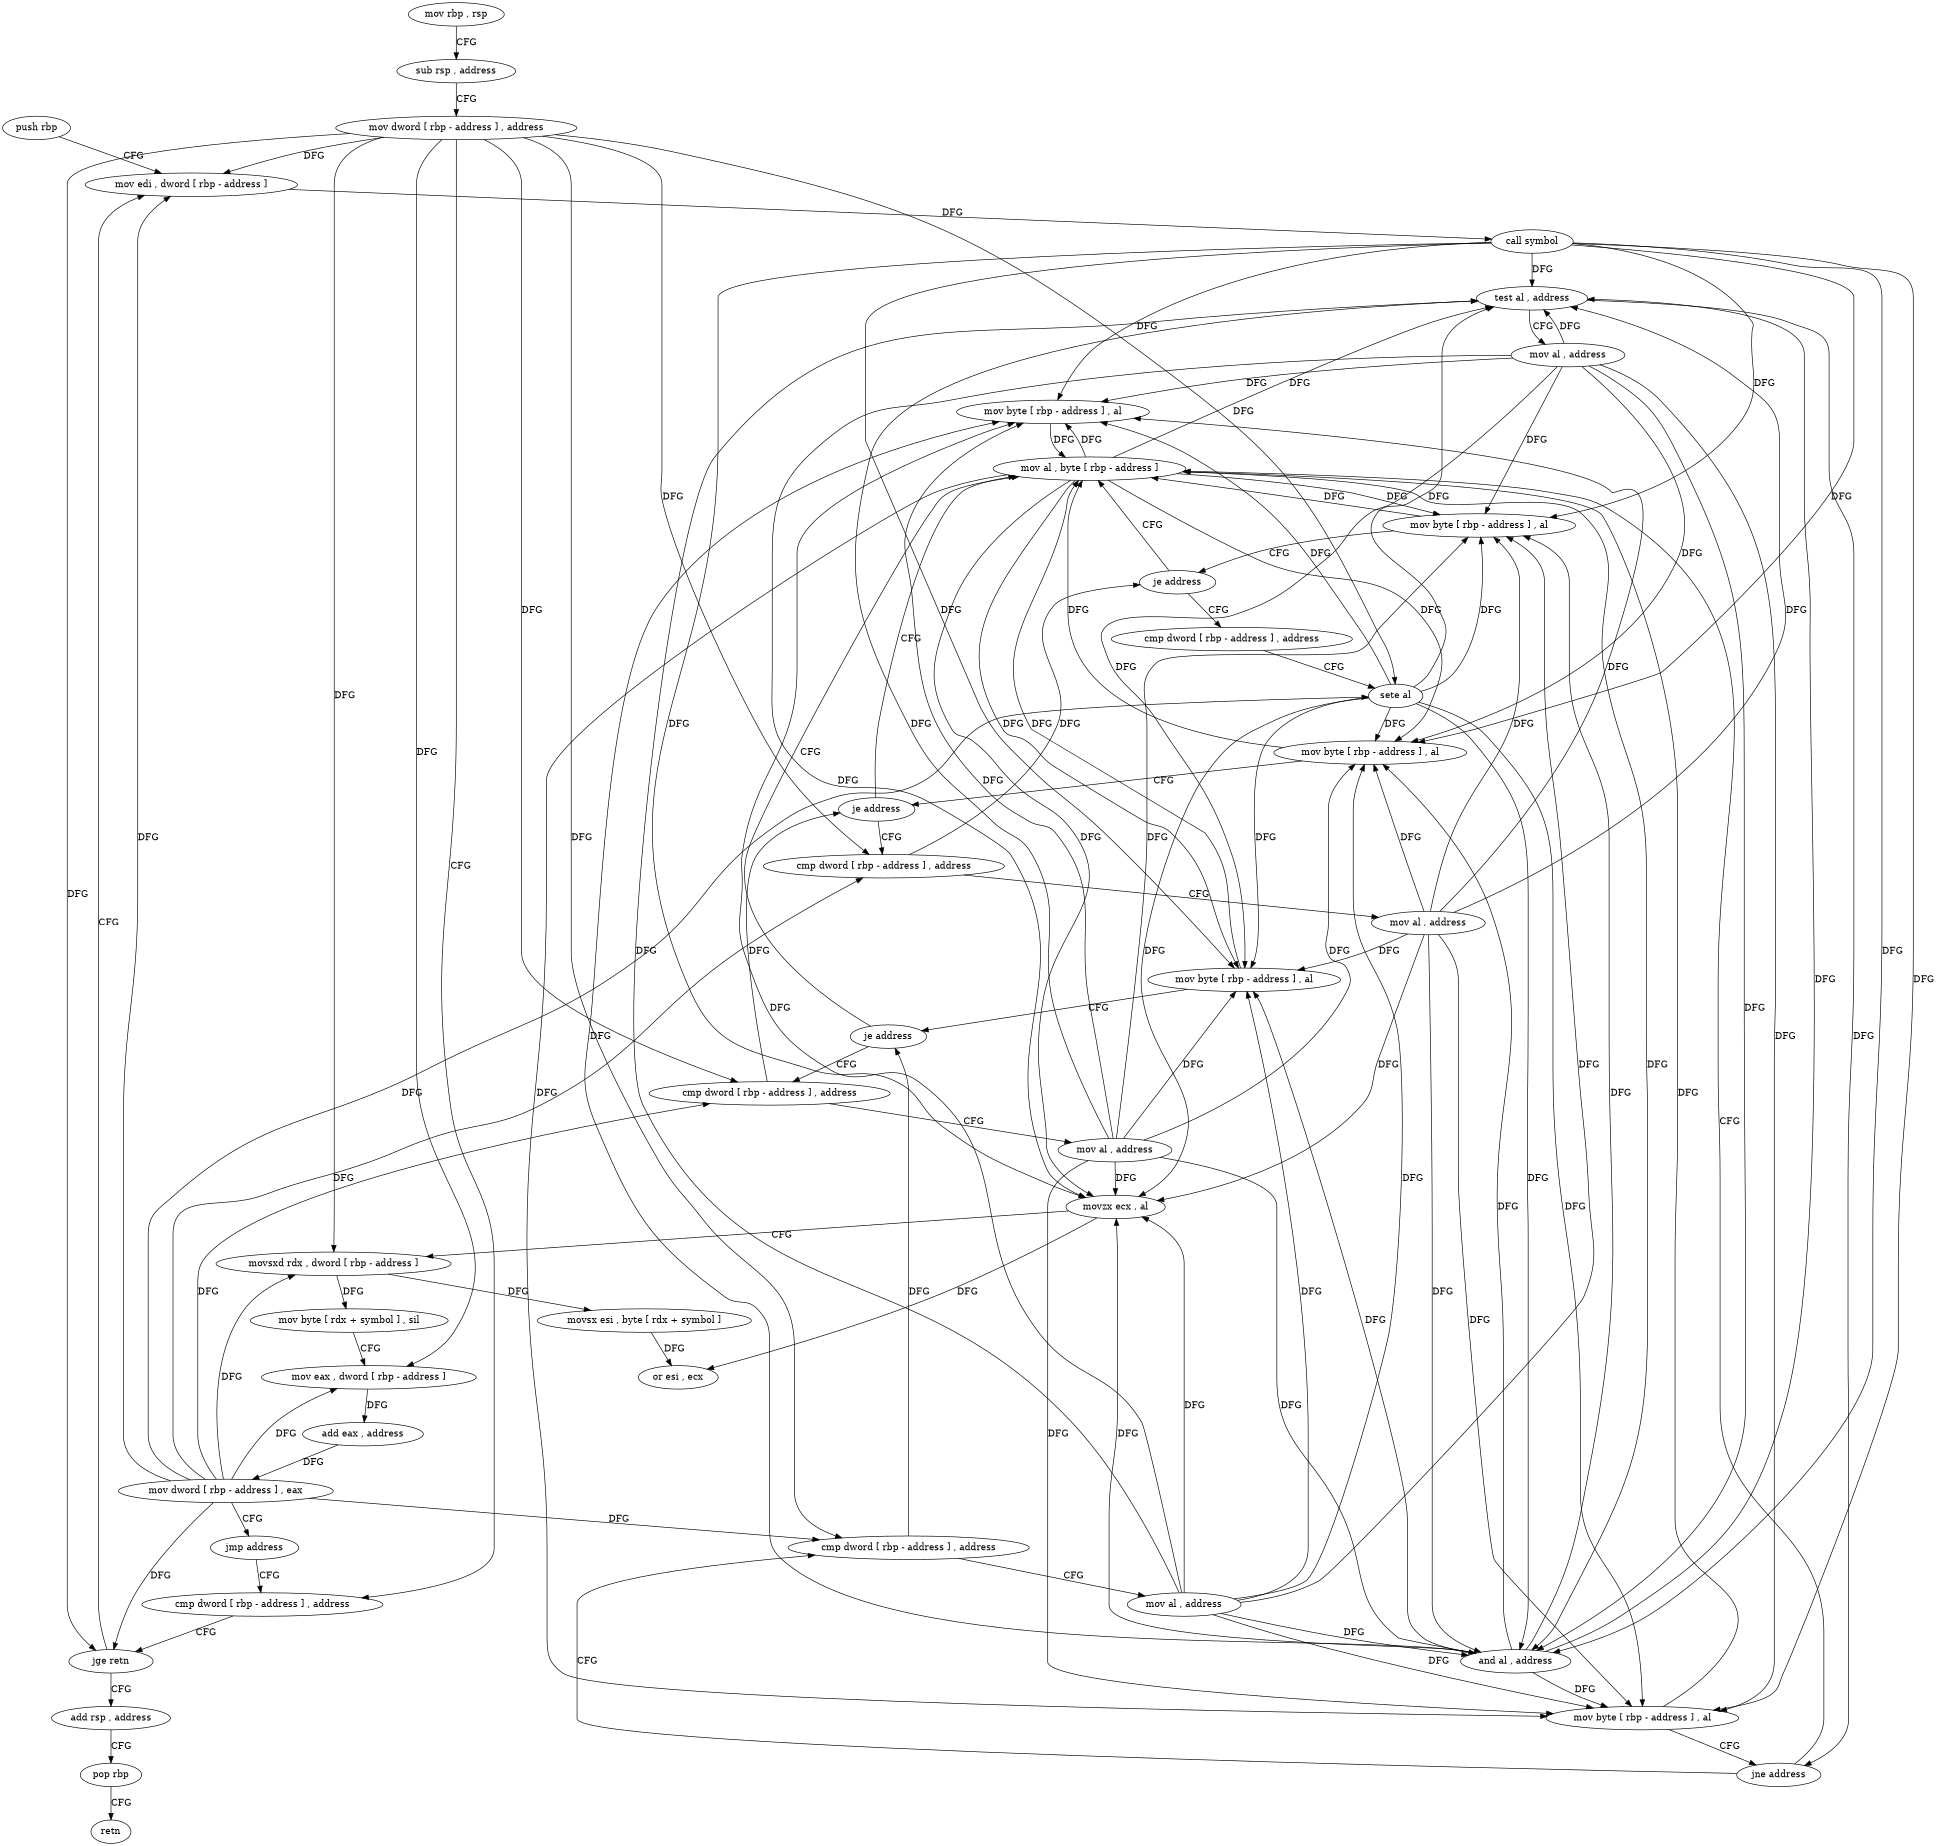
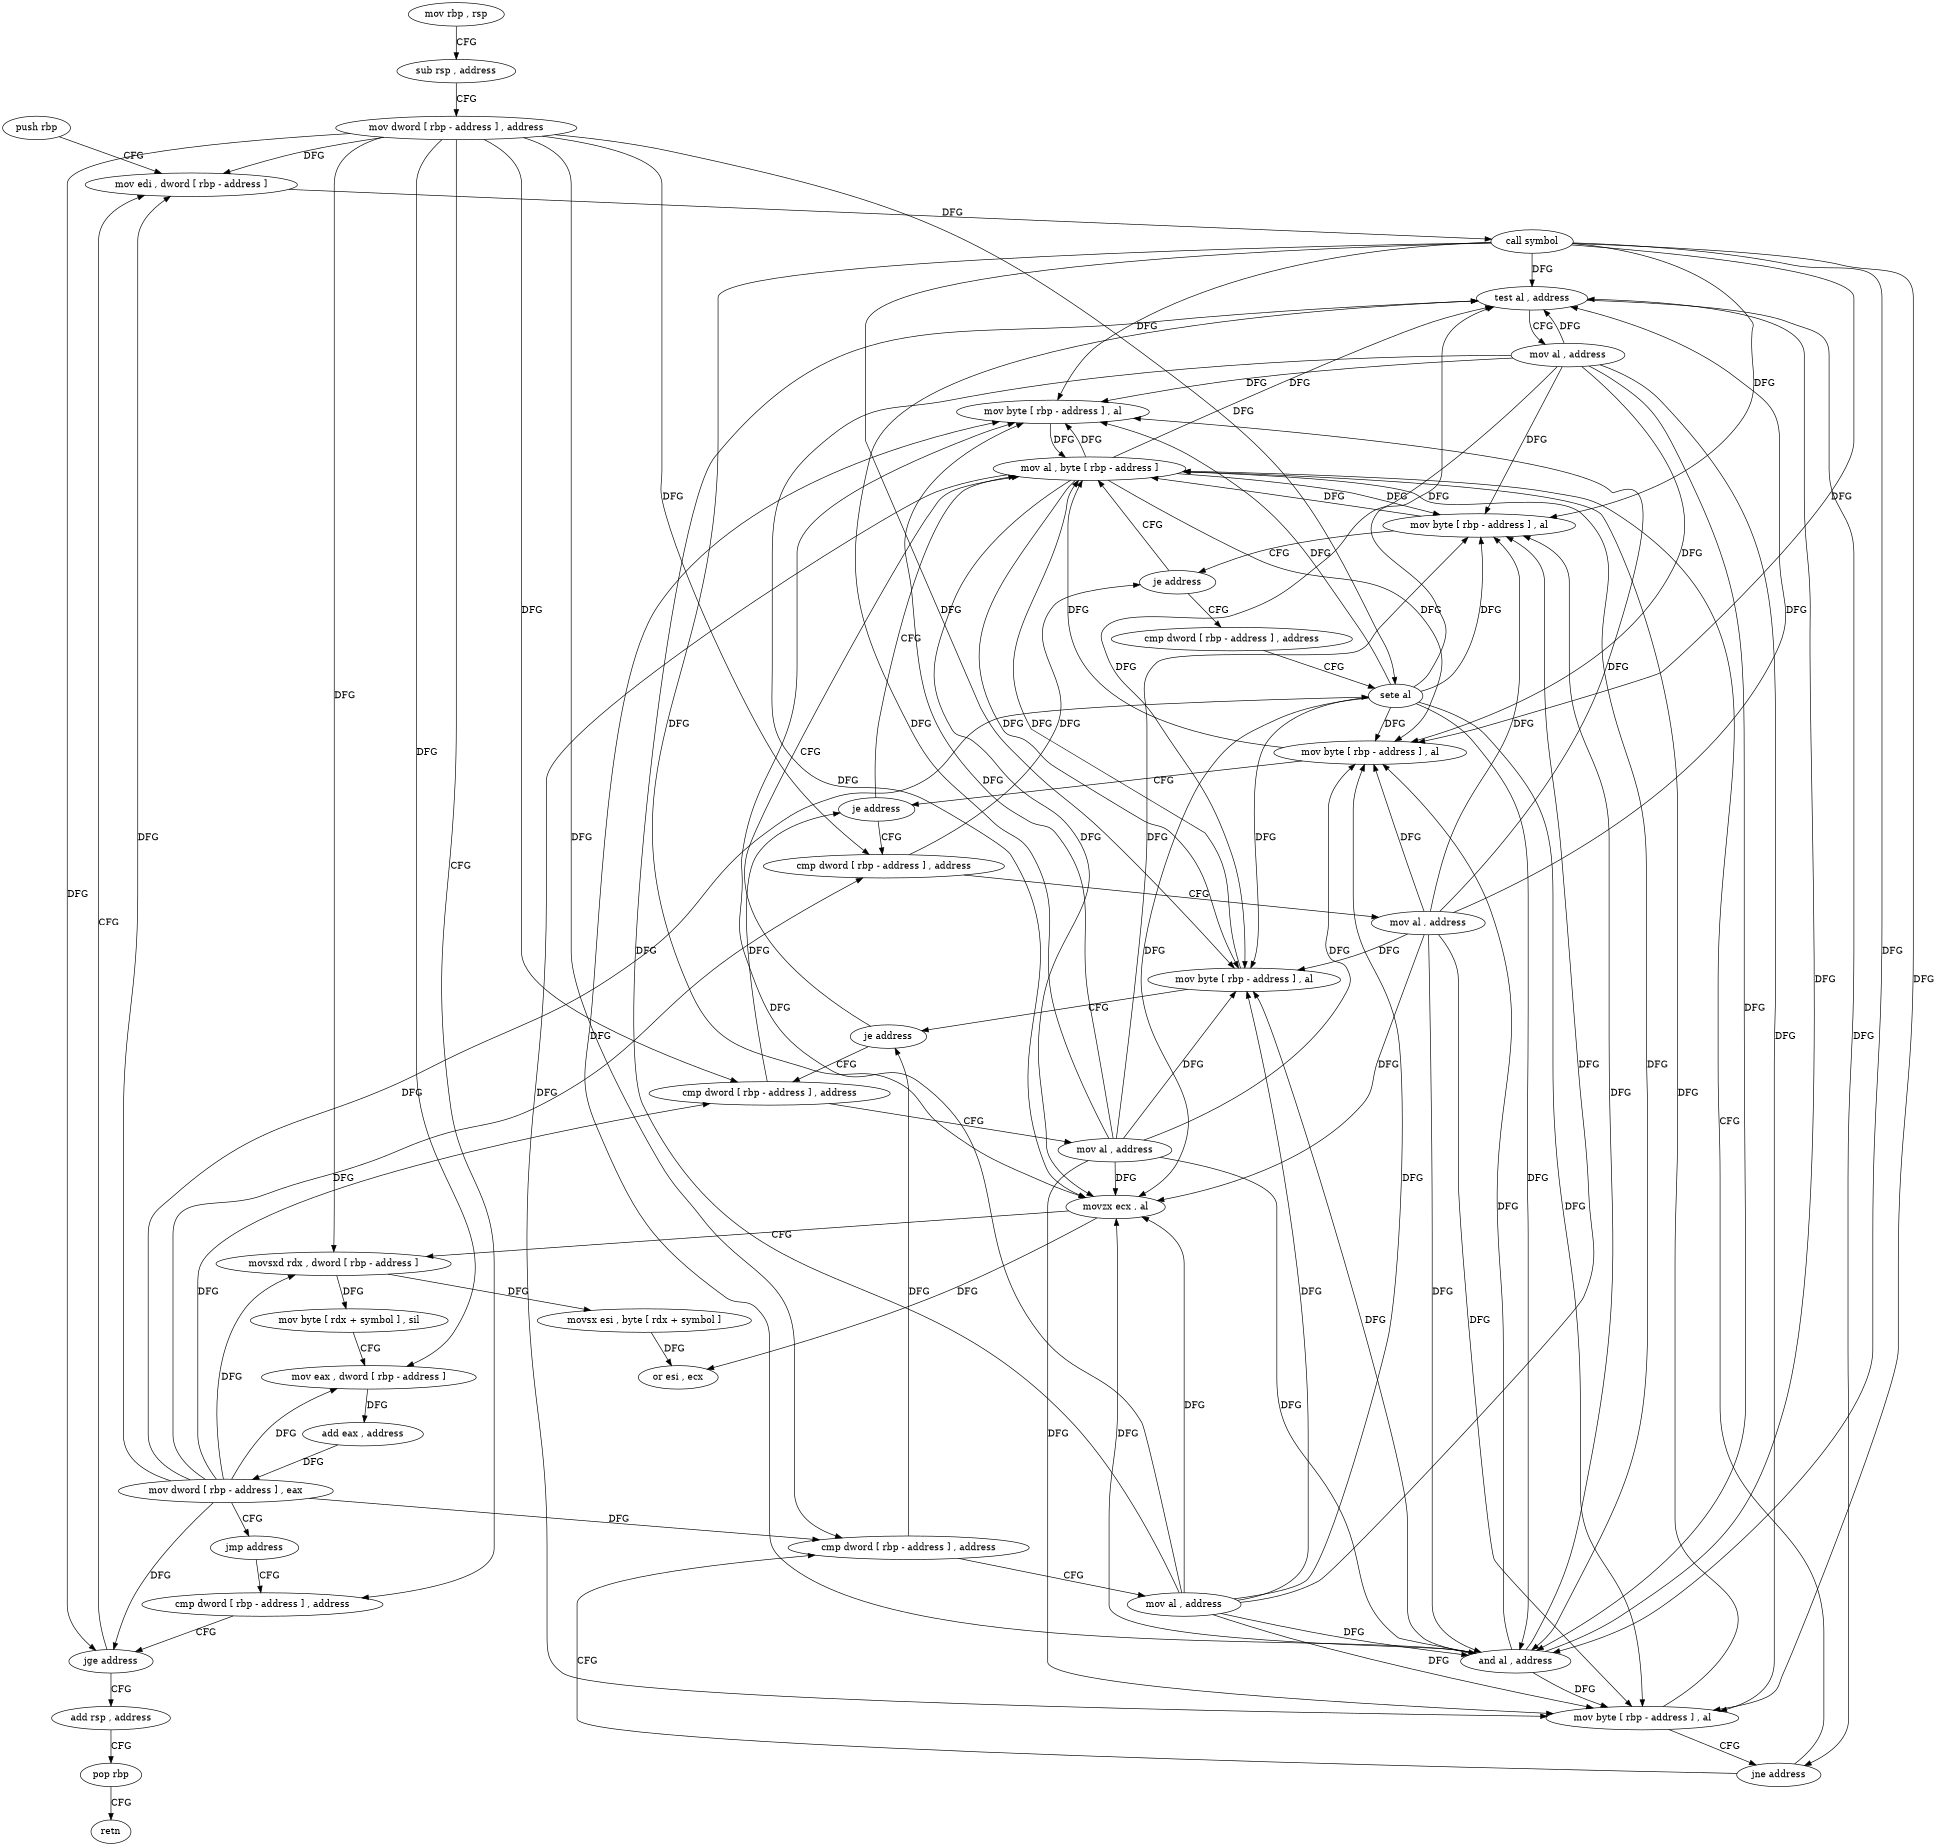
(111, 1661) -> (111, 1661)
